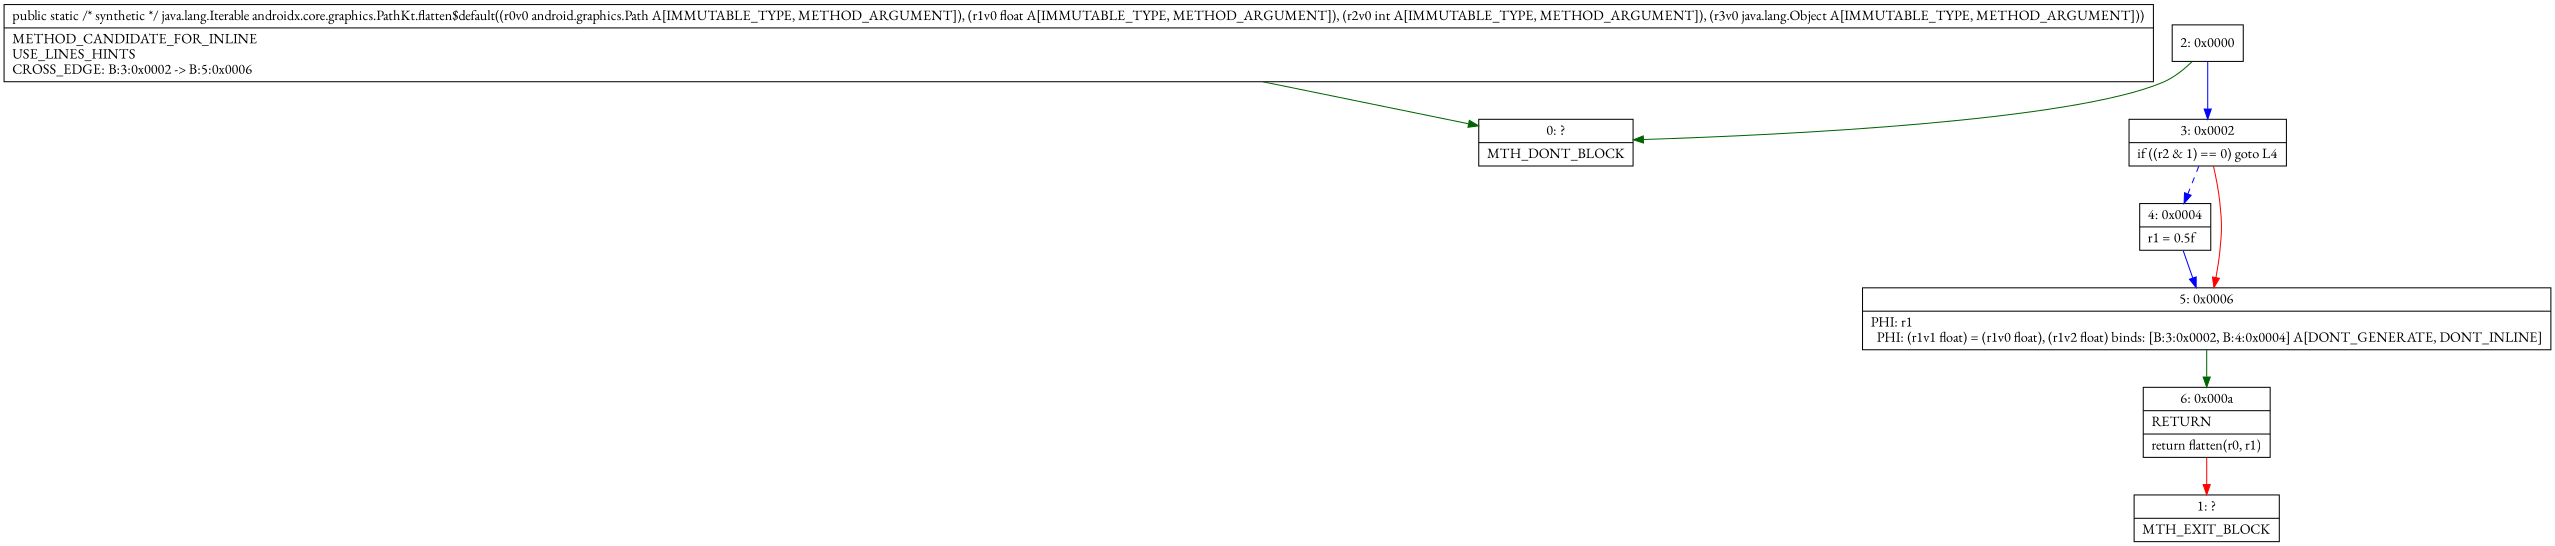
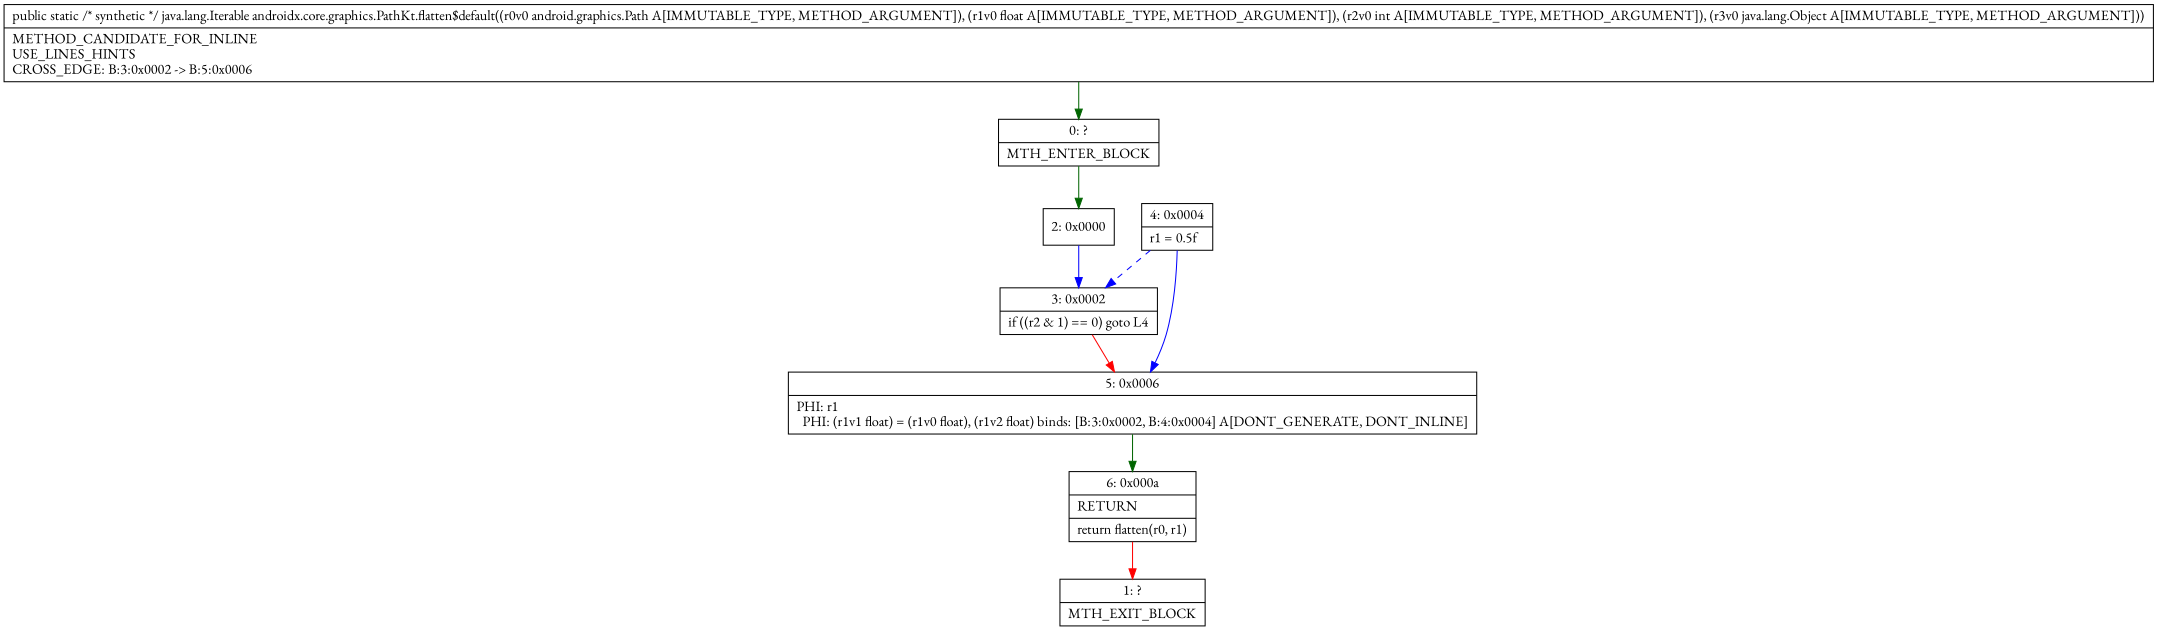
(1923, 124) -> (1079, 182)
(1556, 154) -> (1079, 154)
(2193, 180) -> (1132, 266)
